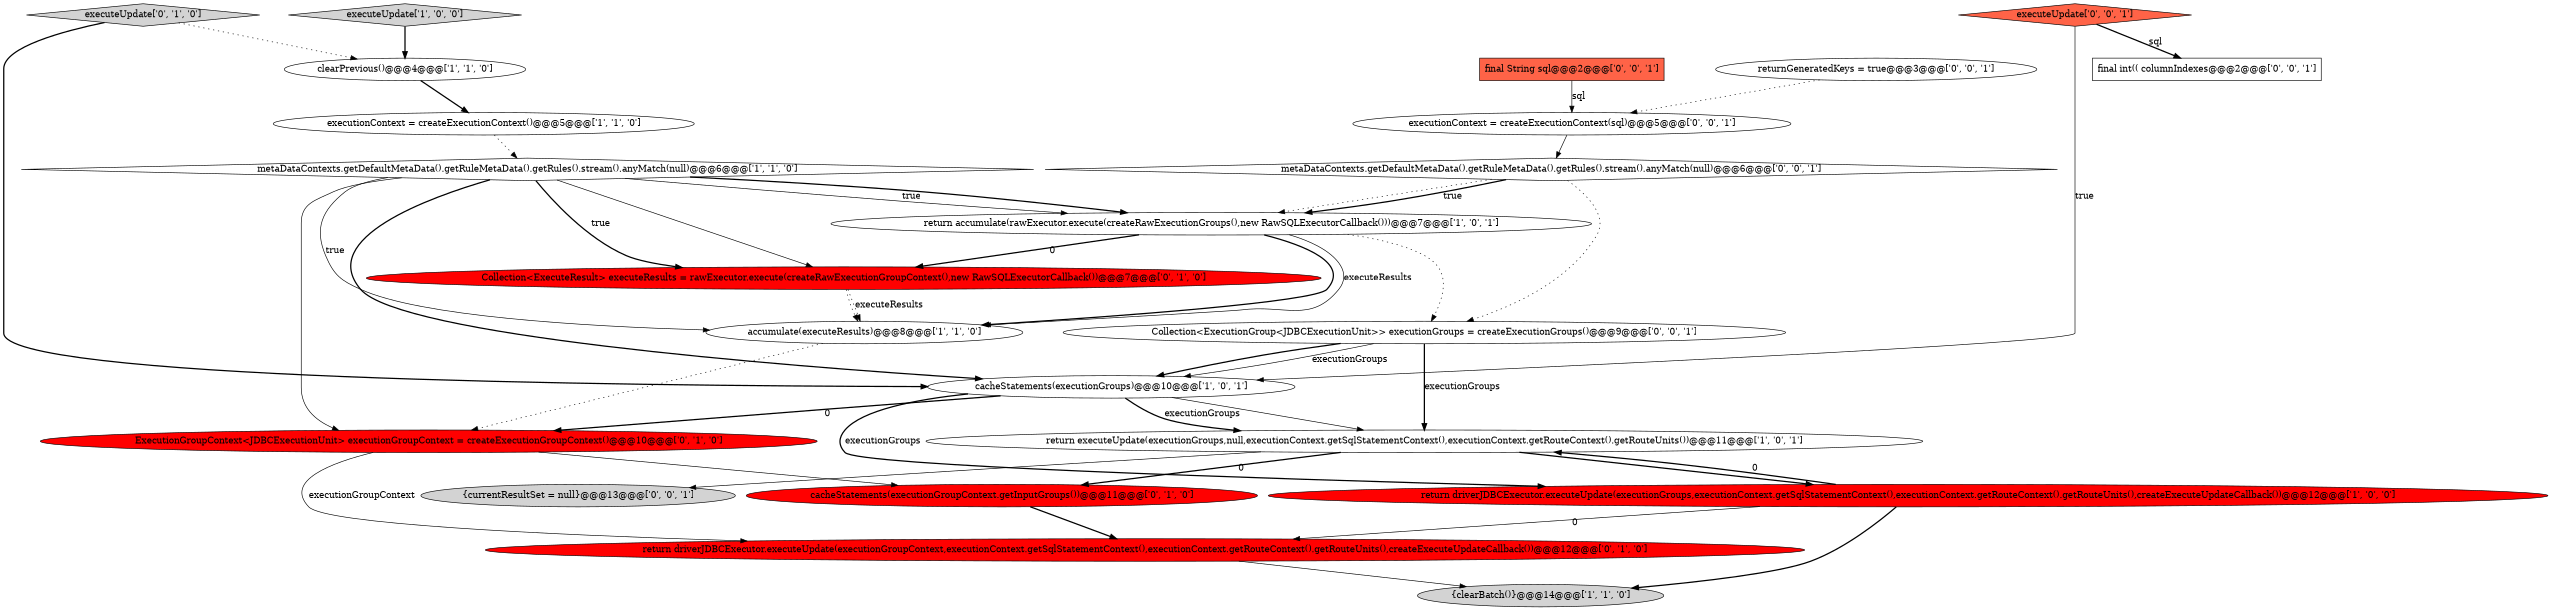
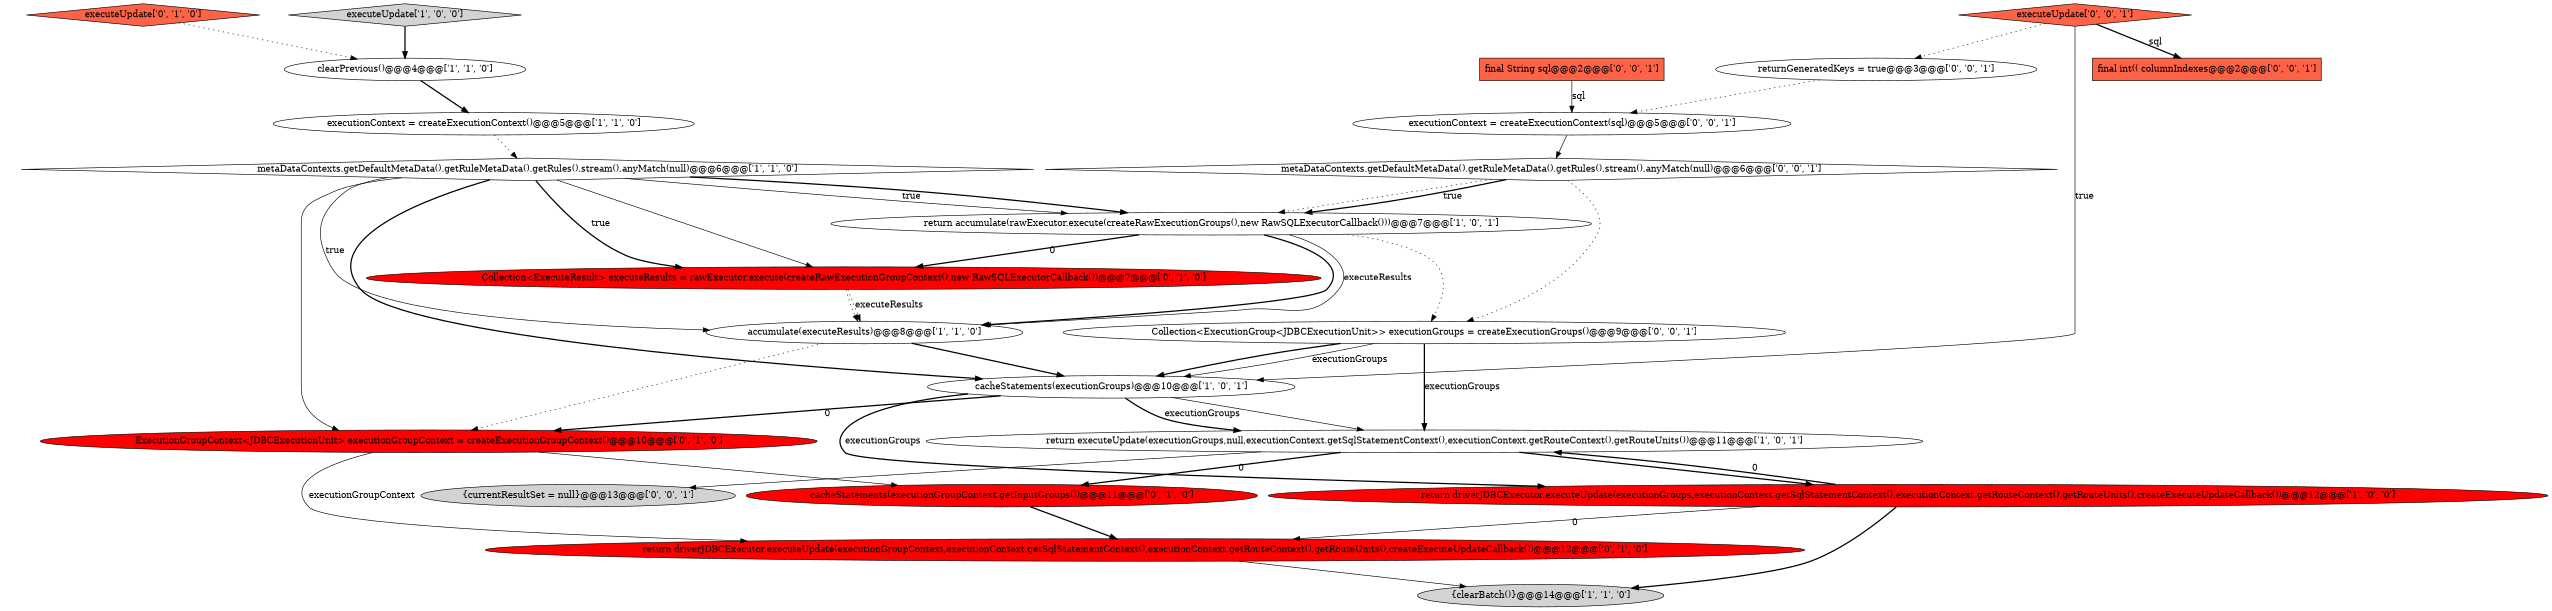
(143, 15) -> (143, 15)
none -> (1983, 40)
(2207, 69) -> (2207, 69)
(270, 373) -> (984, 359)
